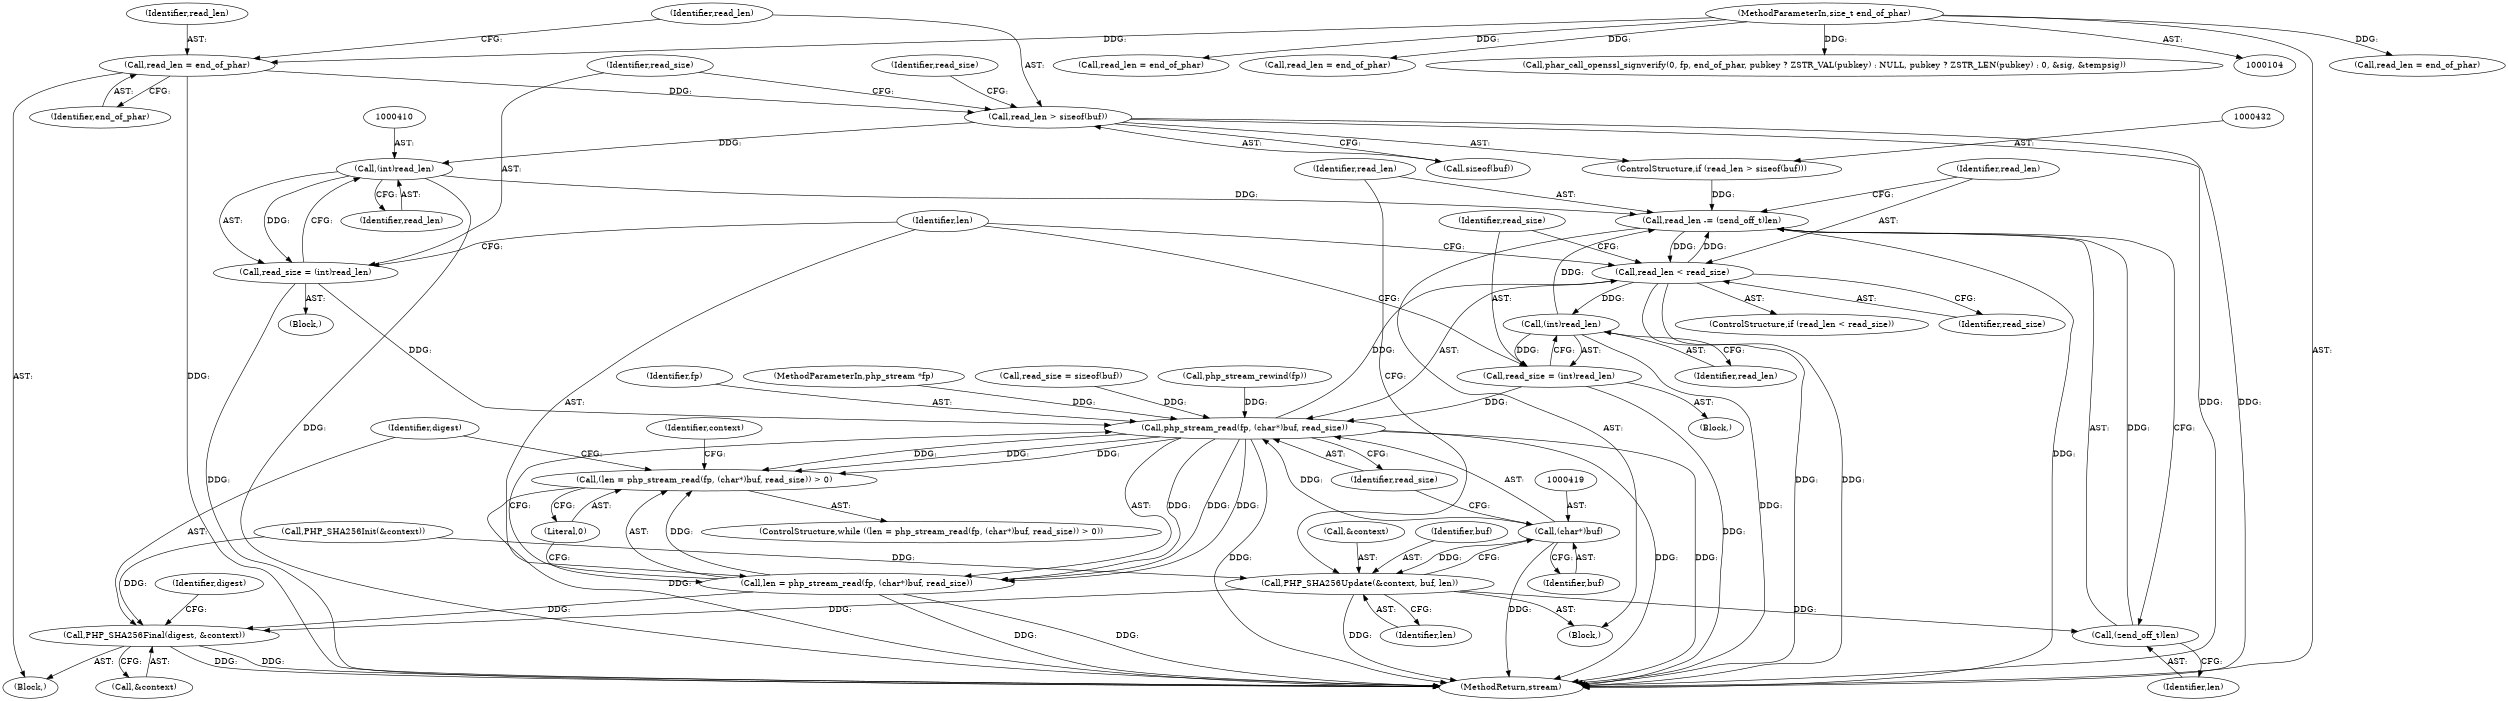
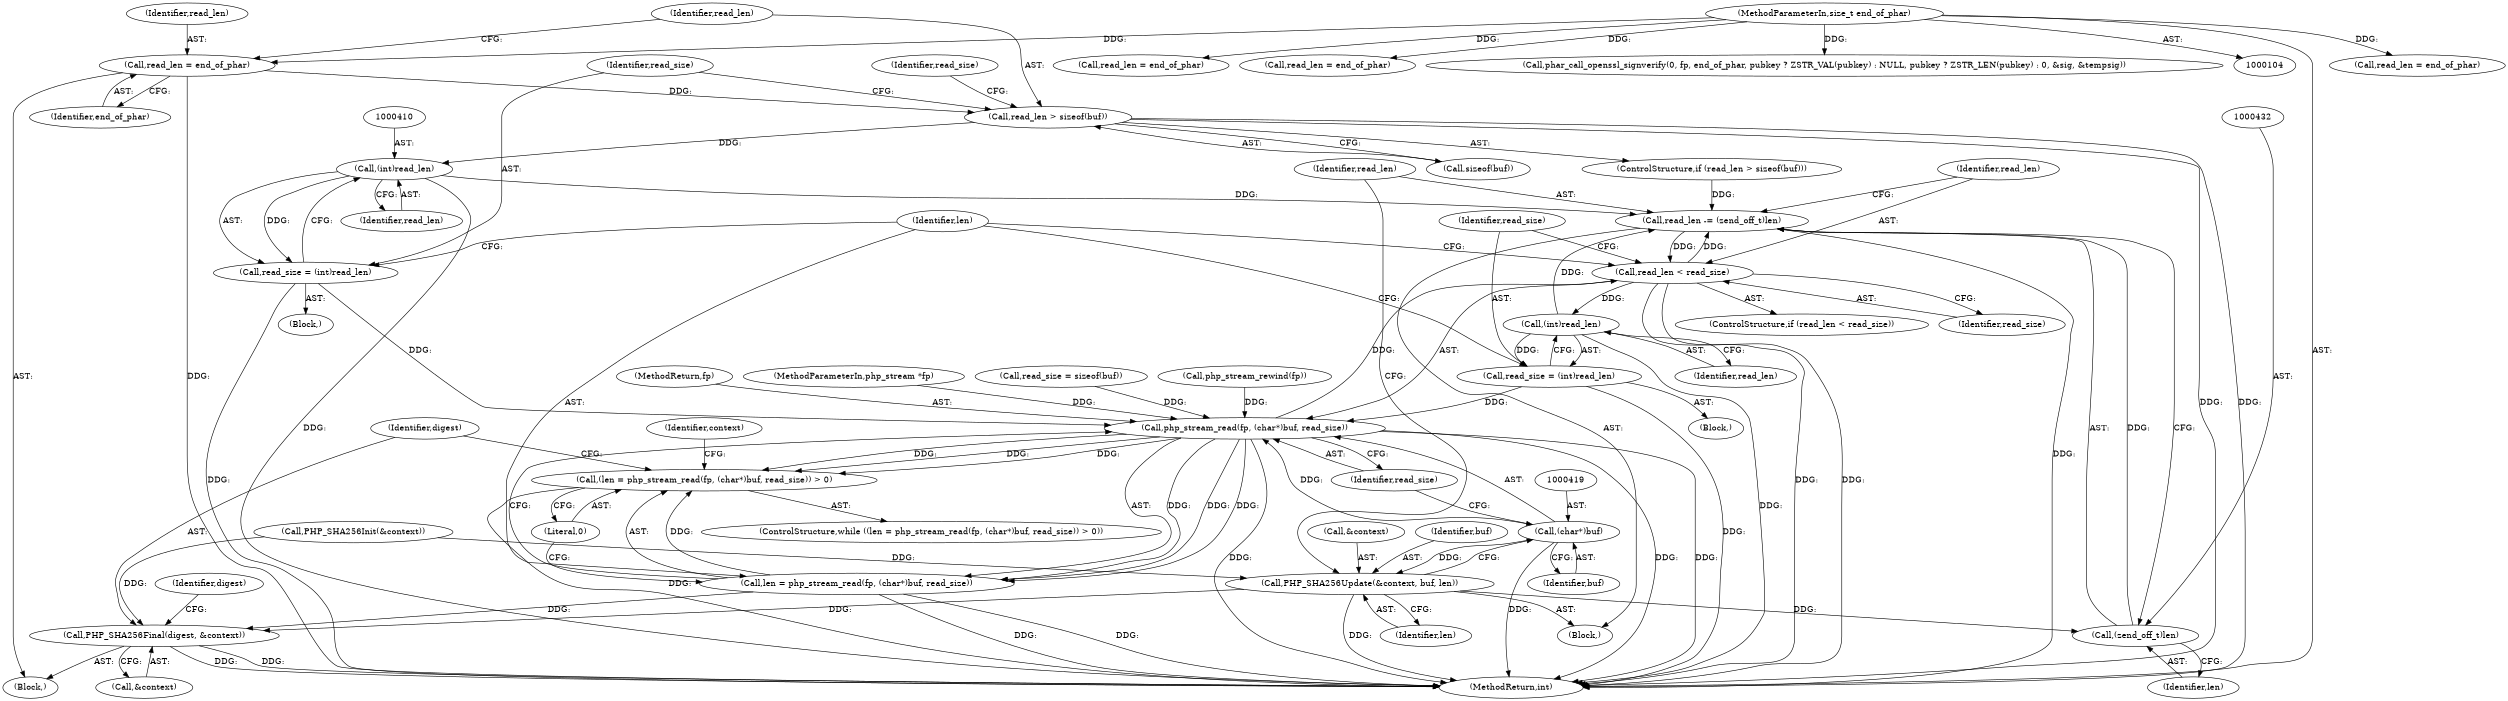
(2054, 137) -> (2272, 391)
(675, 377) -> (675, 377)
(1511, 688) -> (1511, 688)
